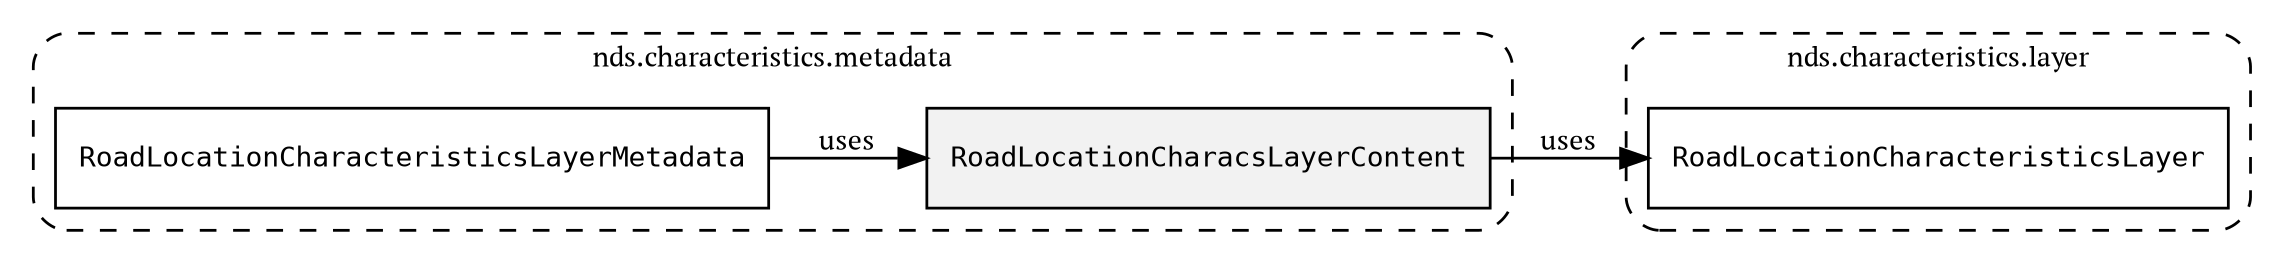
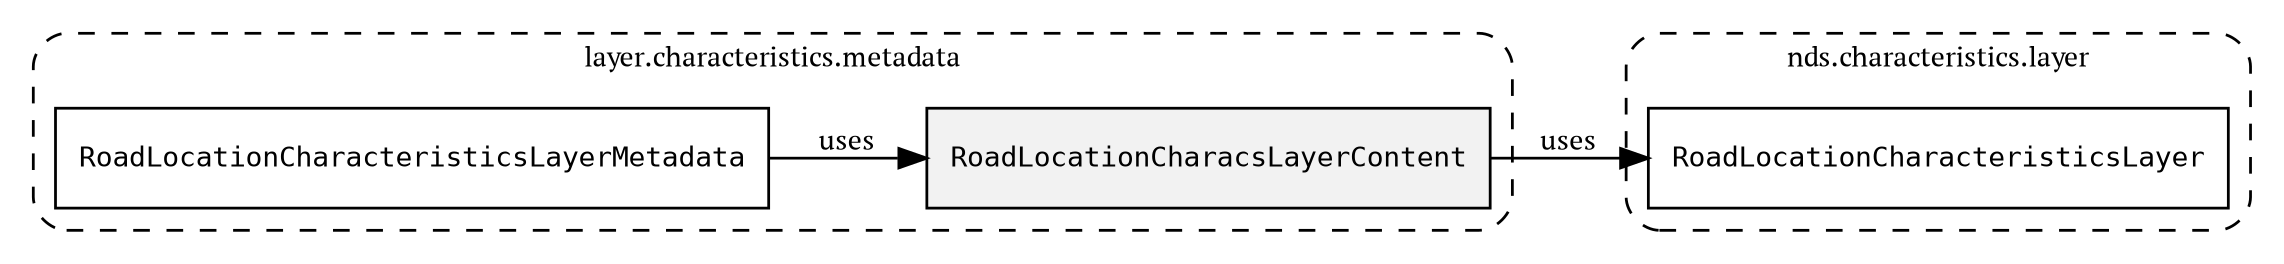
(773, 60) -> (773, 60)
